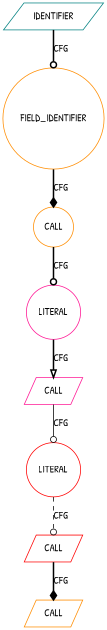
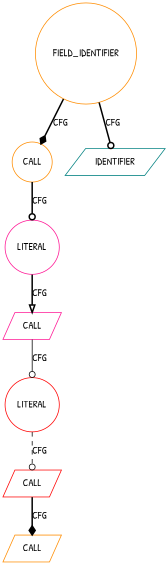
(53, 46) -> (105, 123)
